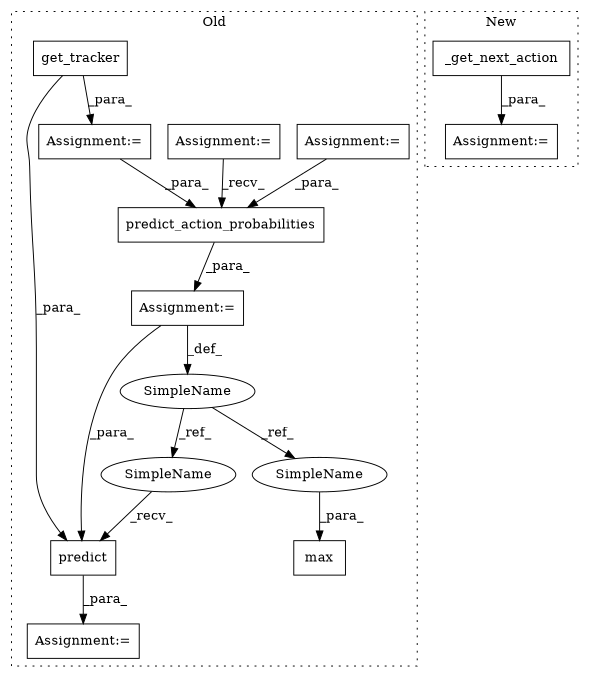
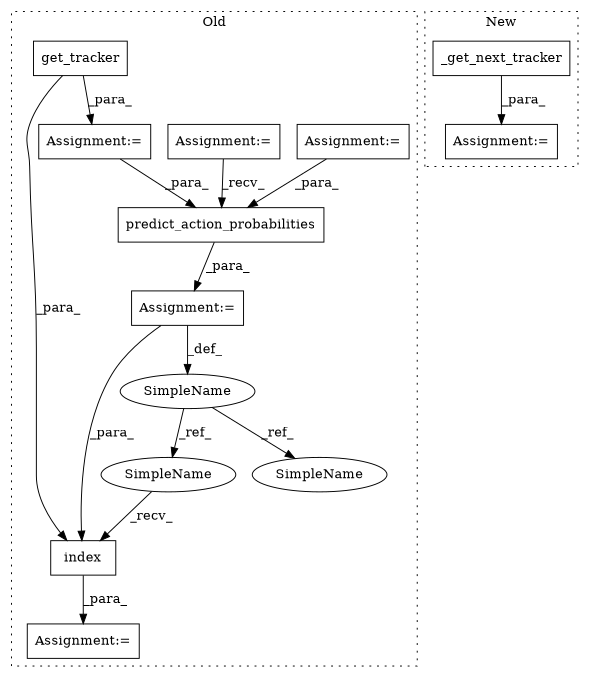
(501, 58) -> (501, 58)
(83, 558) -> (83, 558)
(320, 558) -> none
